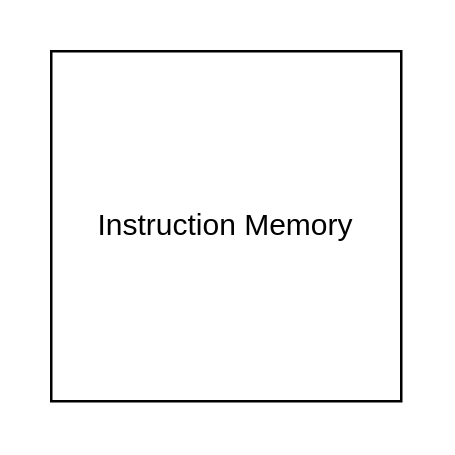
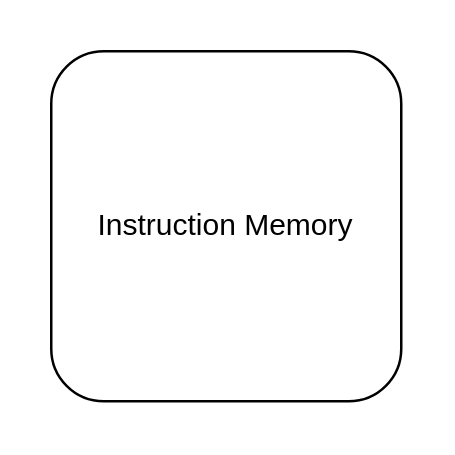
(226, 226) -> (226, 226)
